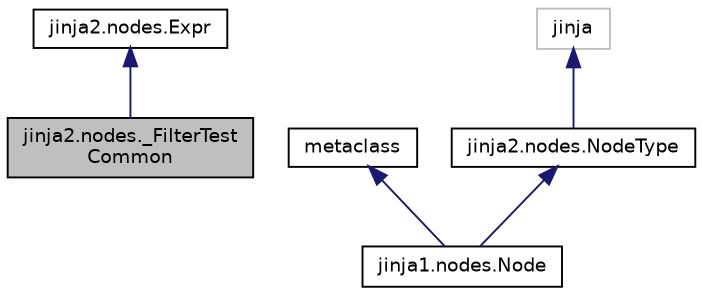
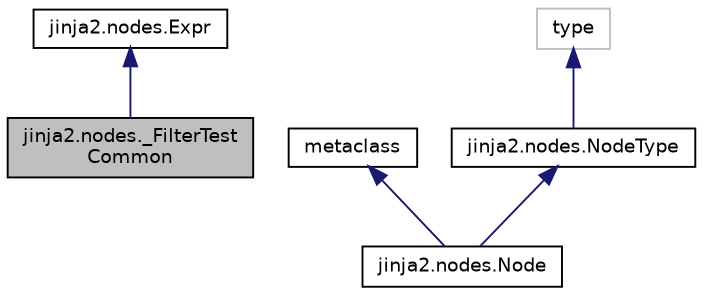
(573, 29) -> (573, 29)
(462, 267) -> (462, 267)
